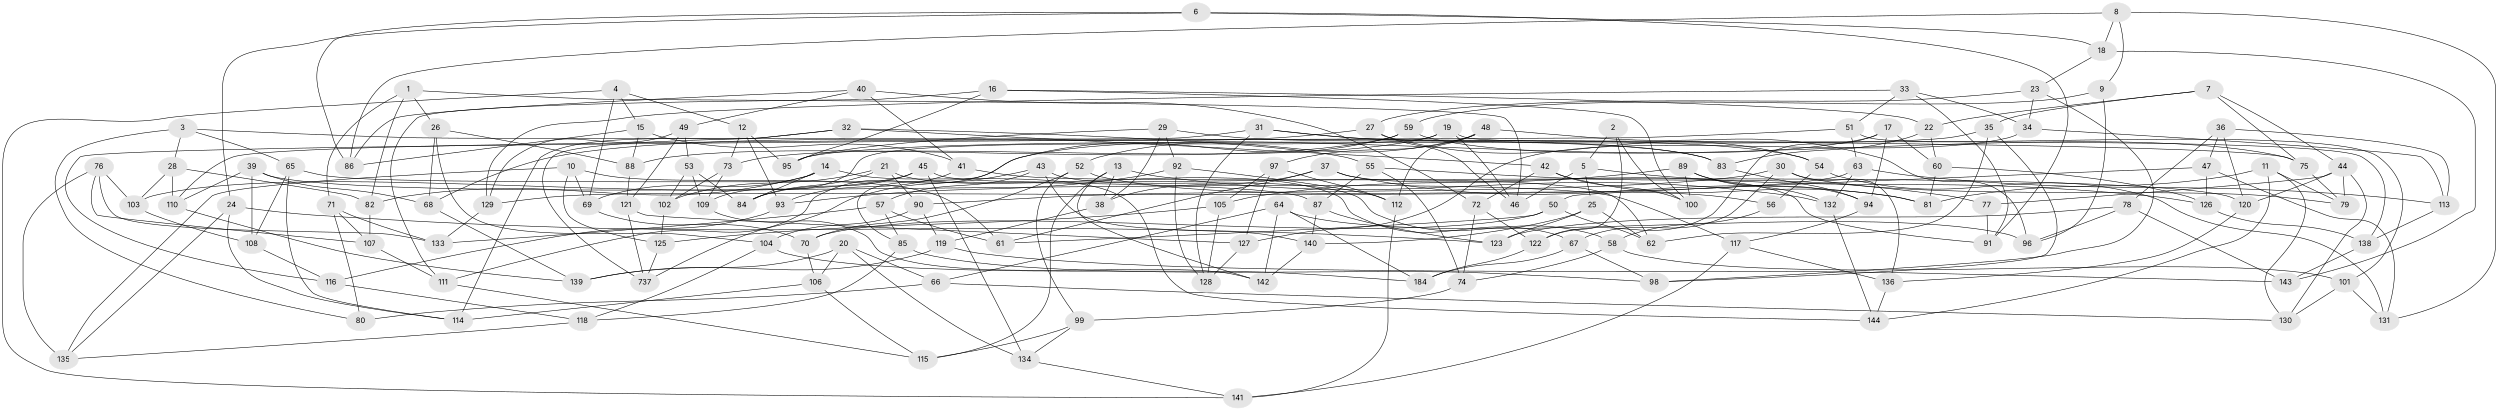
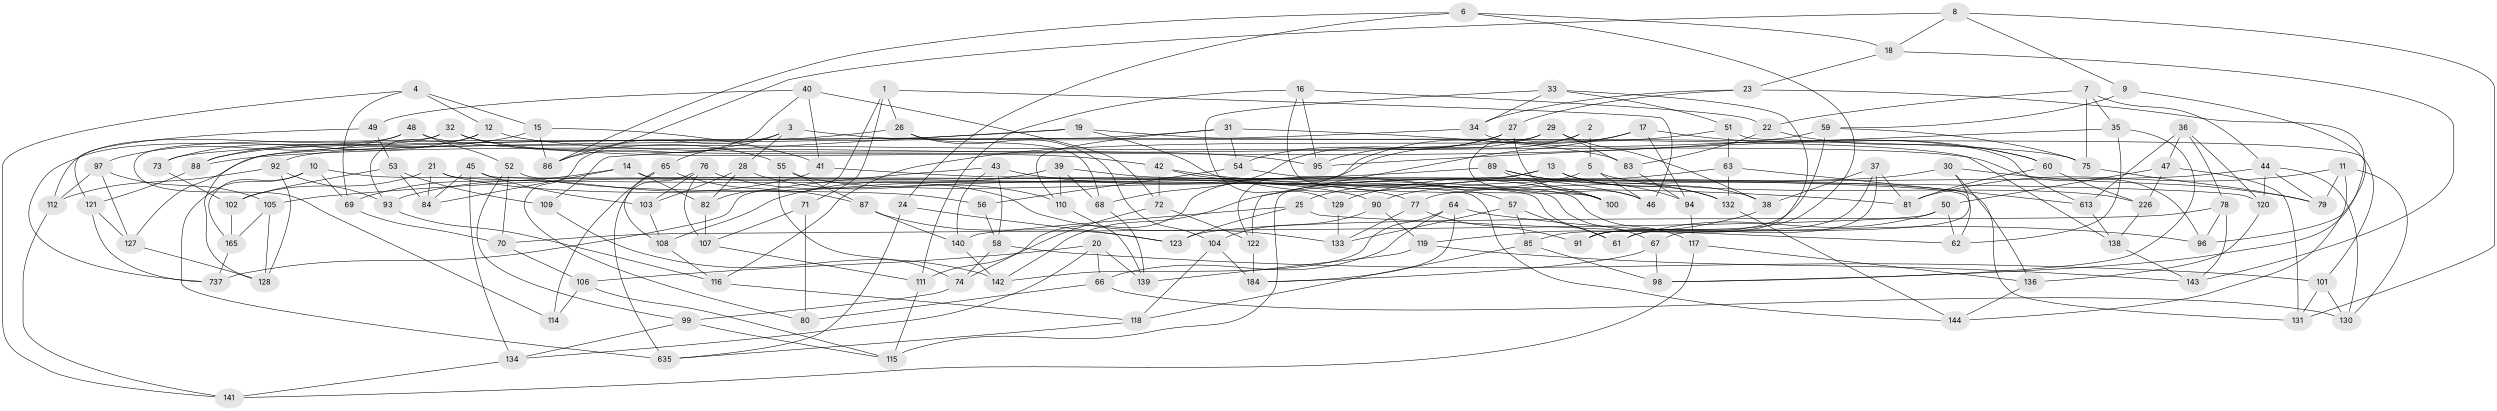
(529, 149) -> none
(716, 186) -> none
(2207, 205) -> (2146, 205)
(2445, 205) -> (2087, 205)
(384, 227) -> (1377, 225)
(660, 244) -> (232, 244)
(312, 297) -> none
(64, 360) -> (665, 360)
